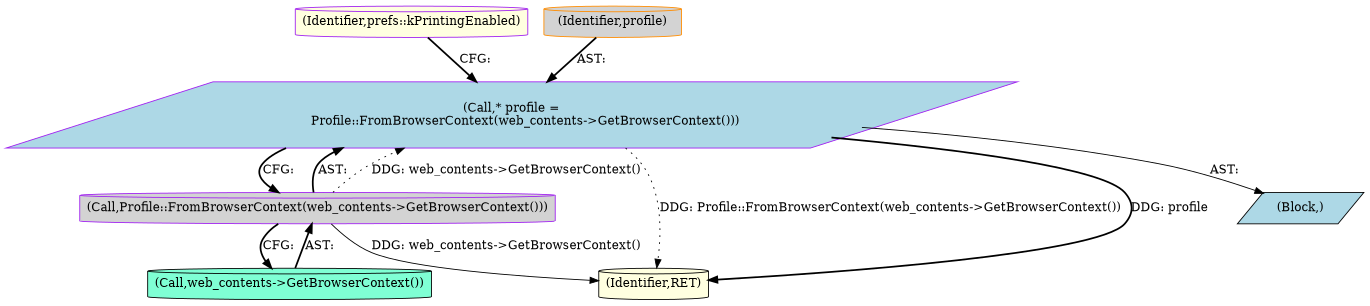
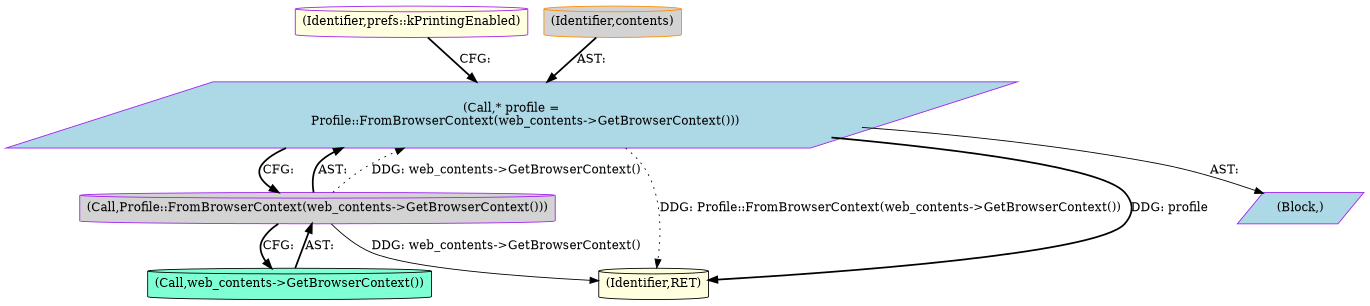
(613, 22) -> (613, 22)
(1301, 208) -> (1301, 208)
